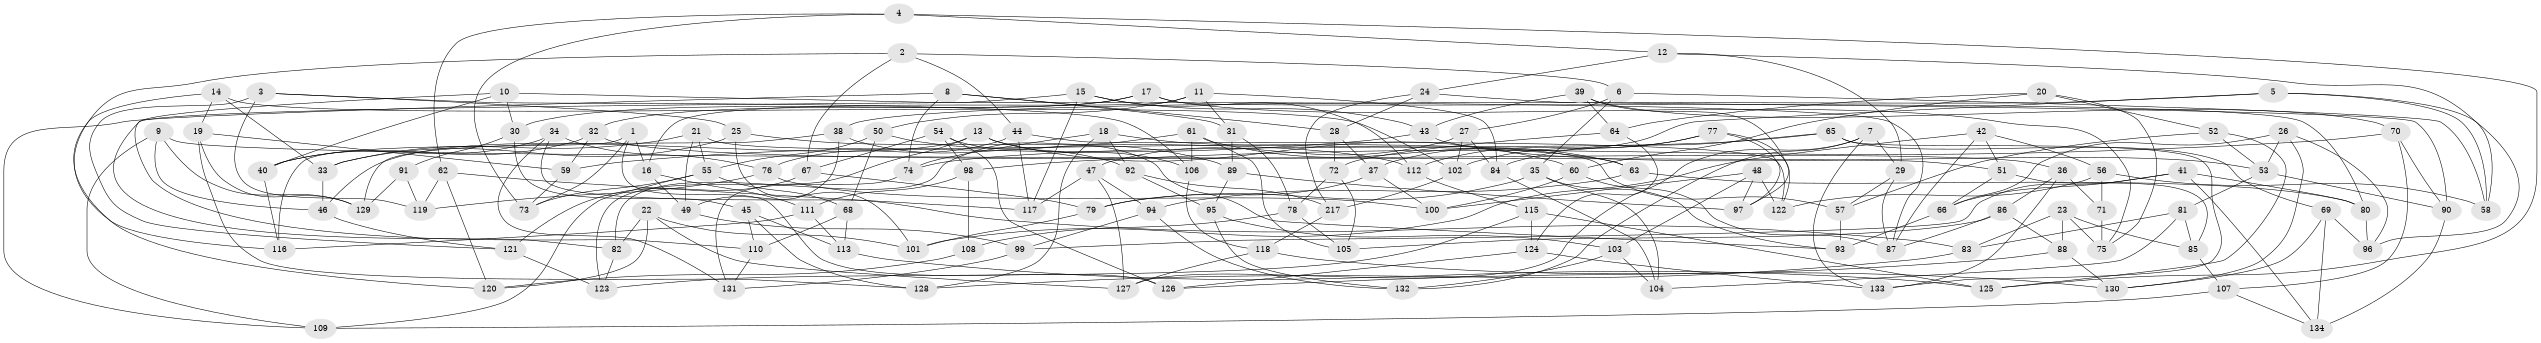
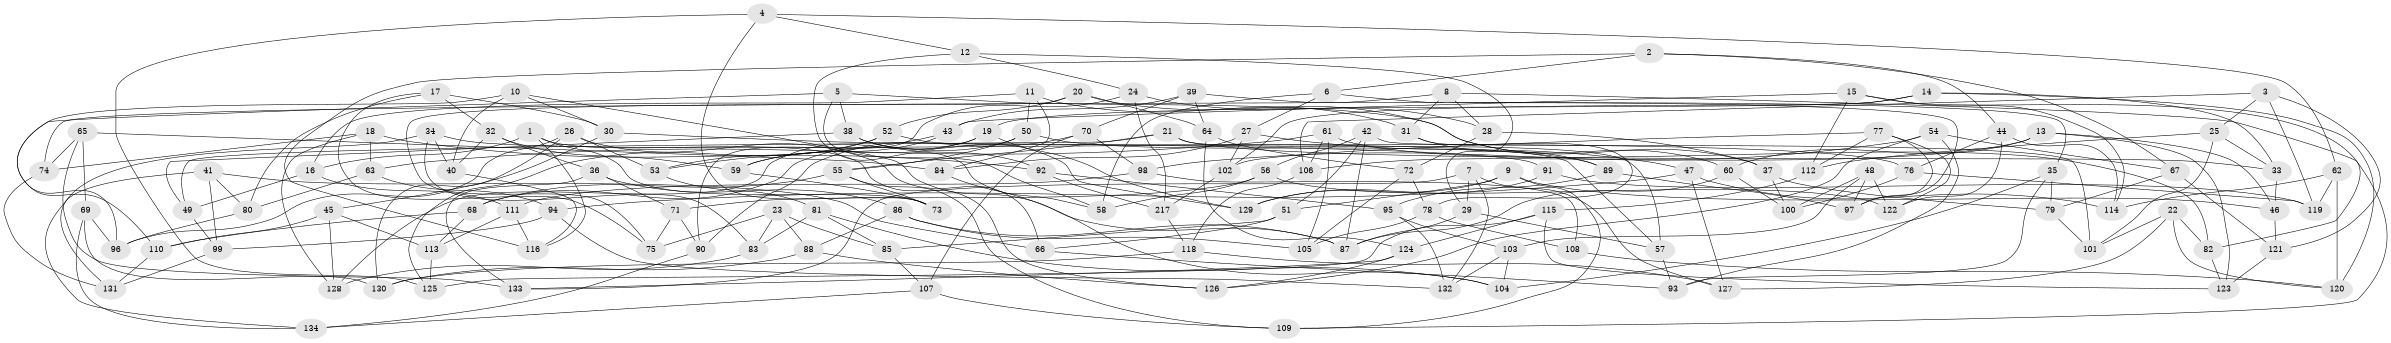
(2351, 190) -> (688, 230)
(1030, 211) -> (2112, 211)
